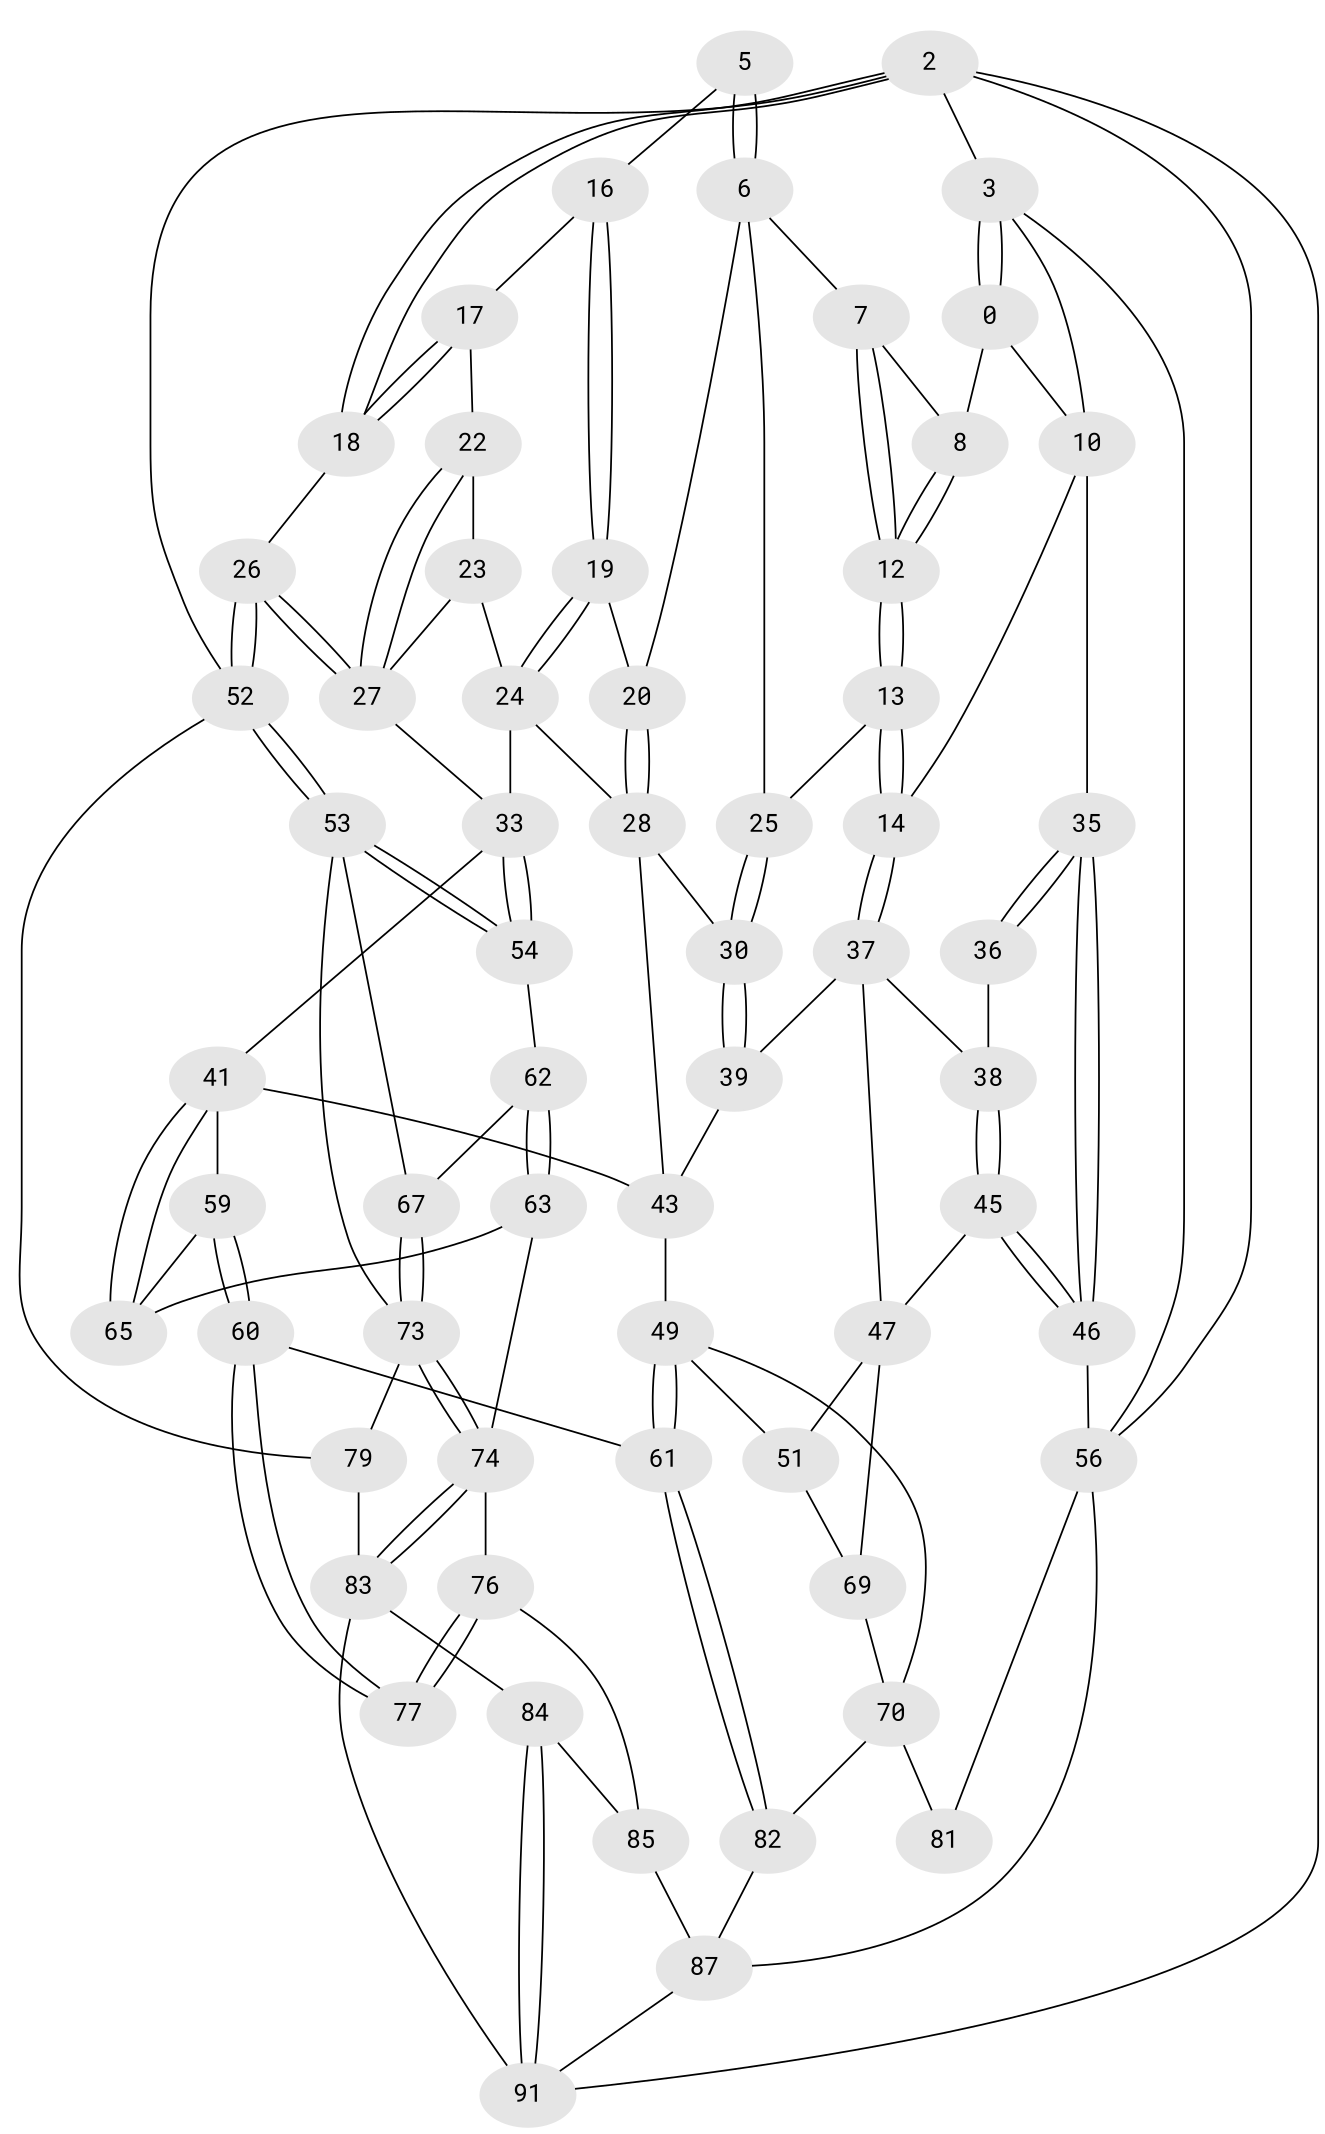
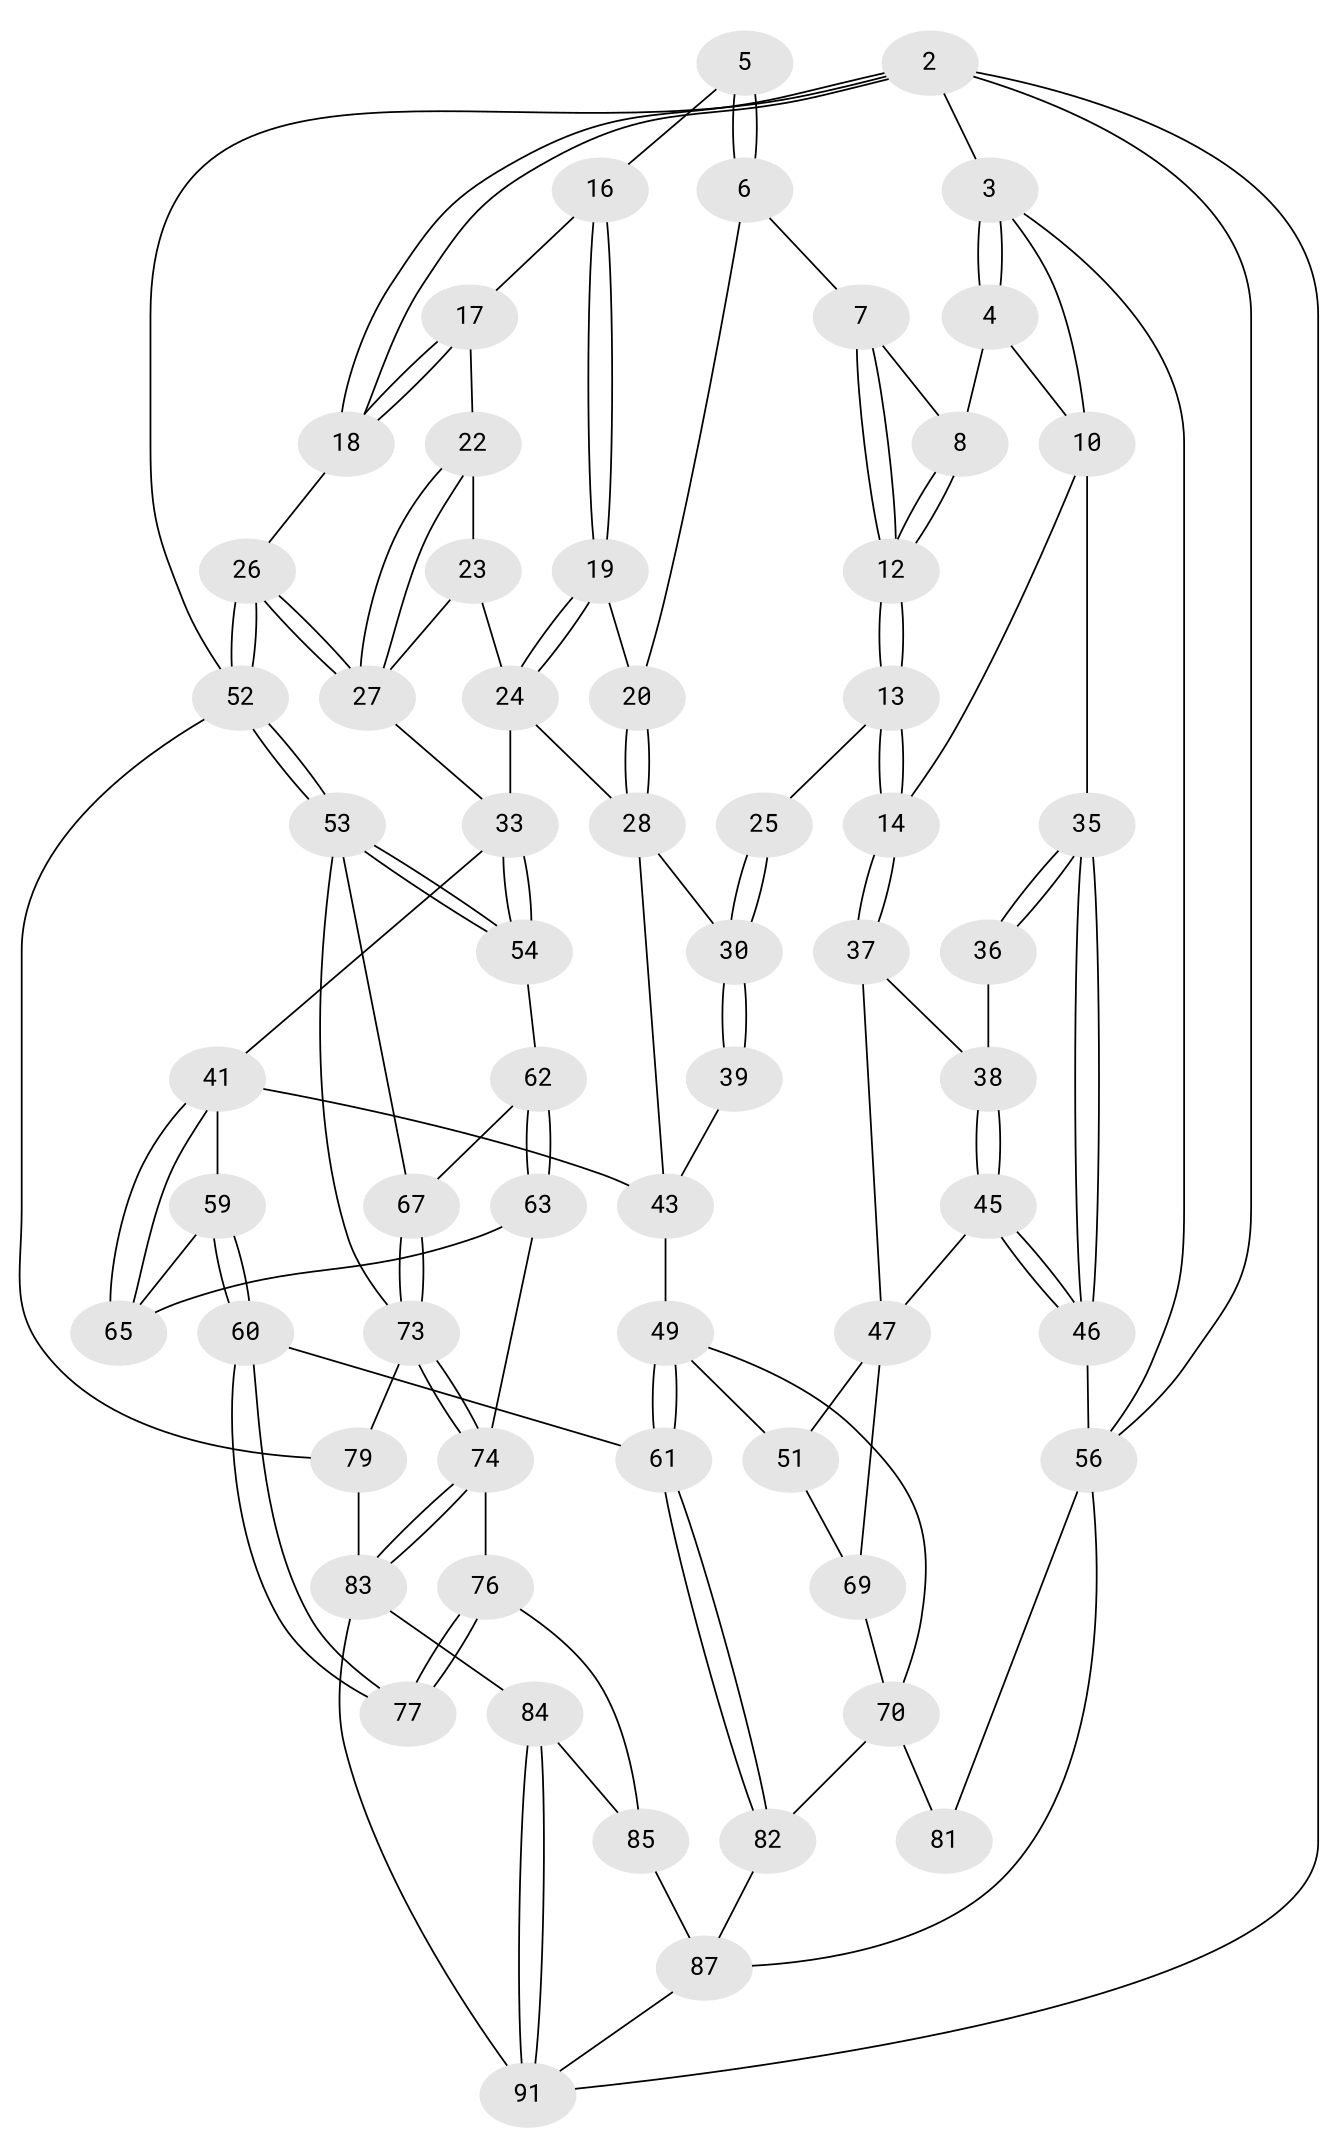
(990, 317) -> (990, 317)
(764, 507) -> none
(798, 1015) -> none
